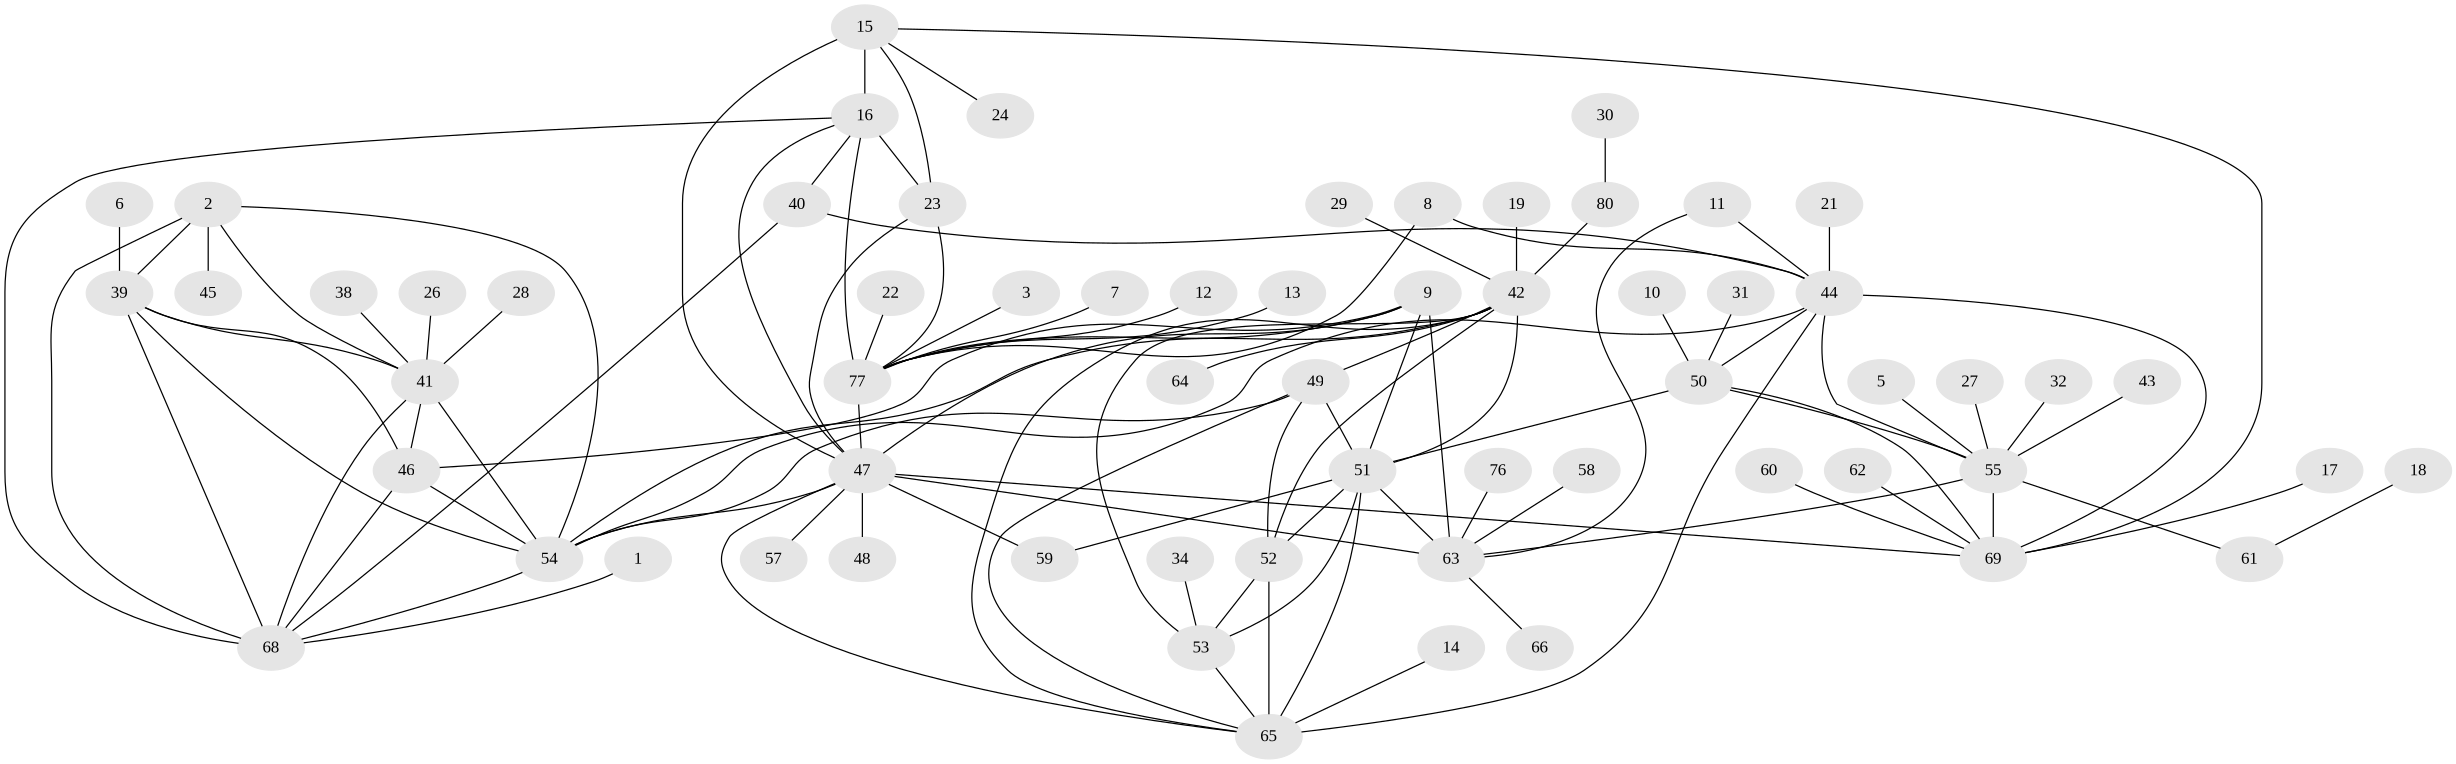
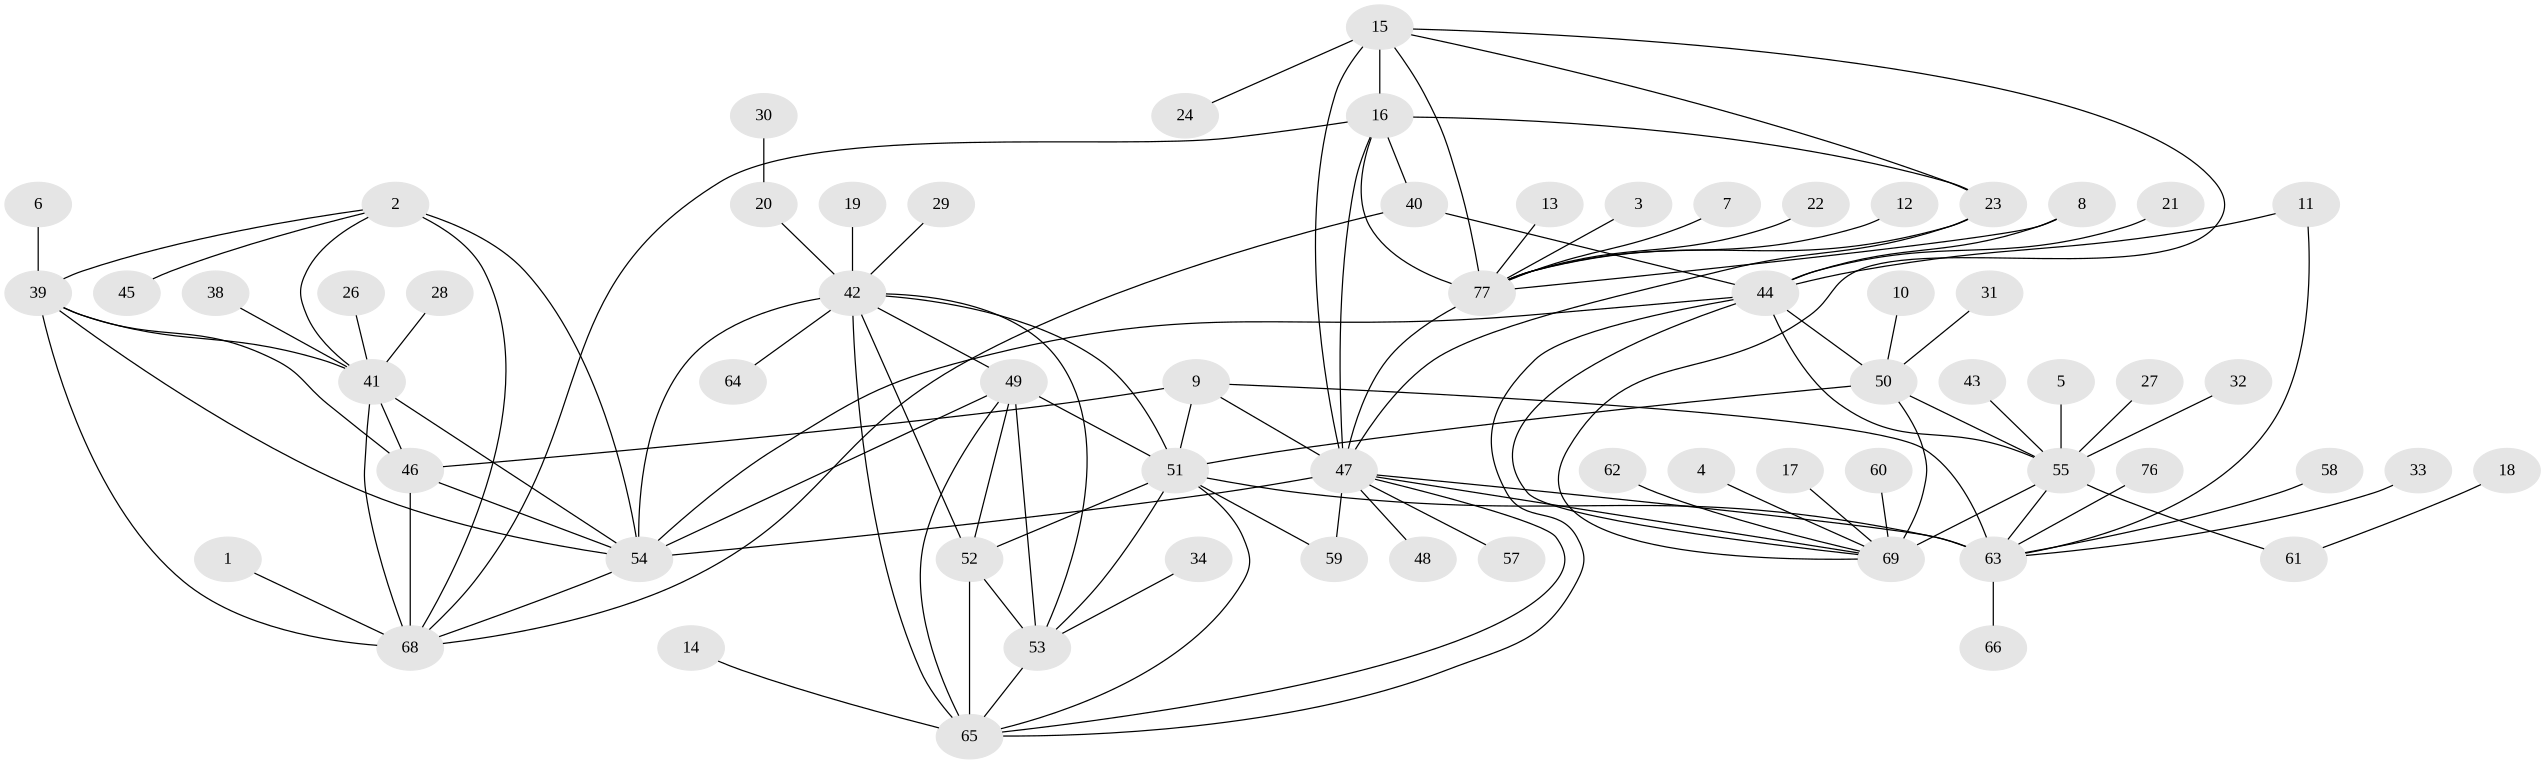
(1605, 205) -> (764, 205)
(1143, 338) -> (1450, 154)
none -> (1701, 471)
none -> (2418, 471)
none -> (1025, 509)
